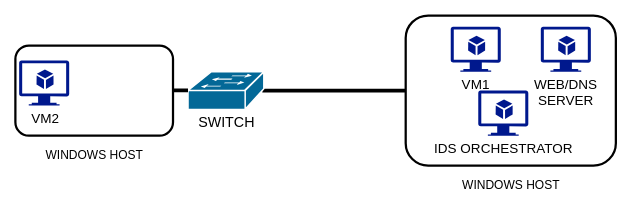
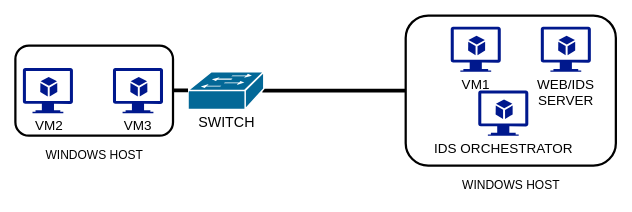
(44, 83) -> (48, 90)
(566, 88) -> (566, 88)
none -> (138, 90)
